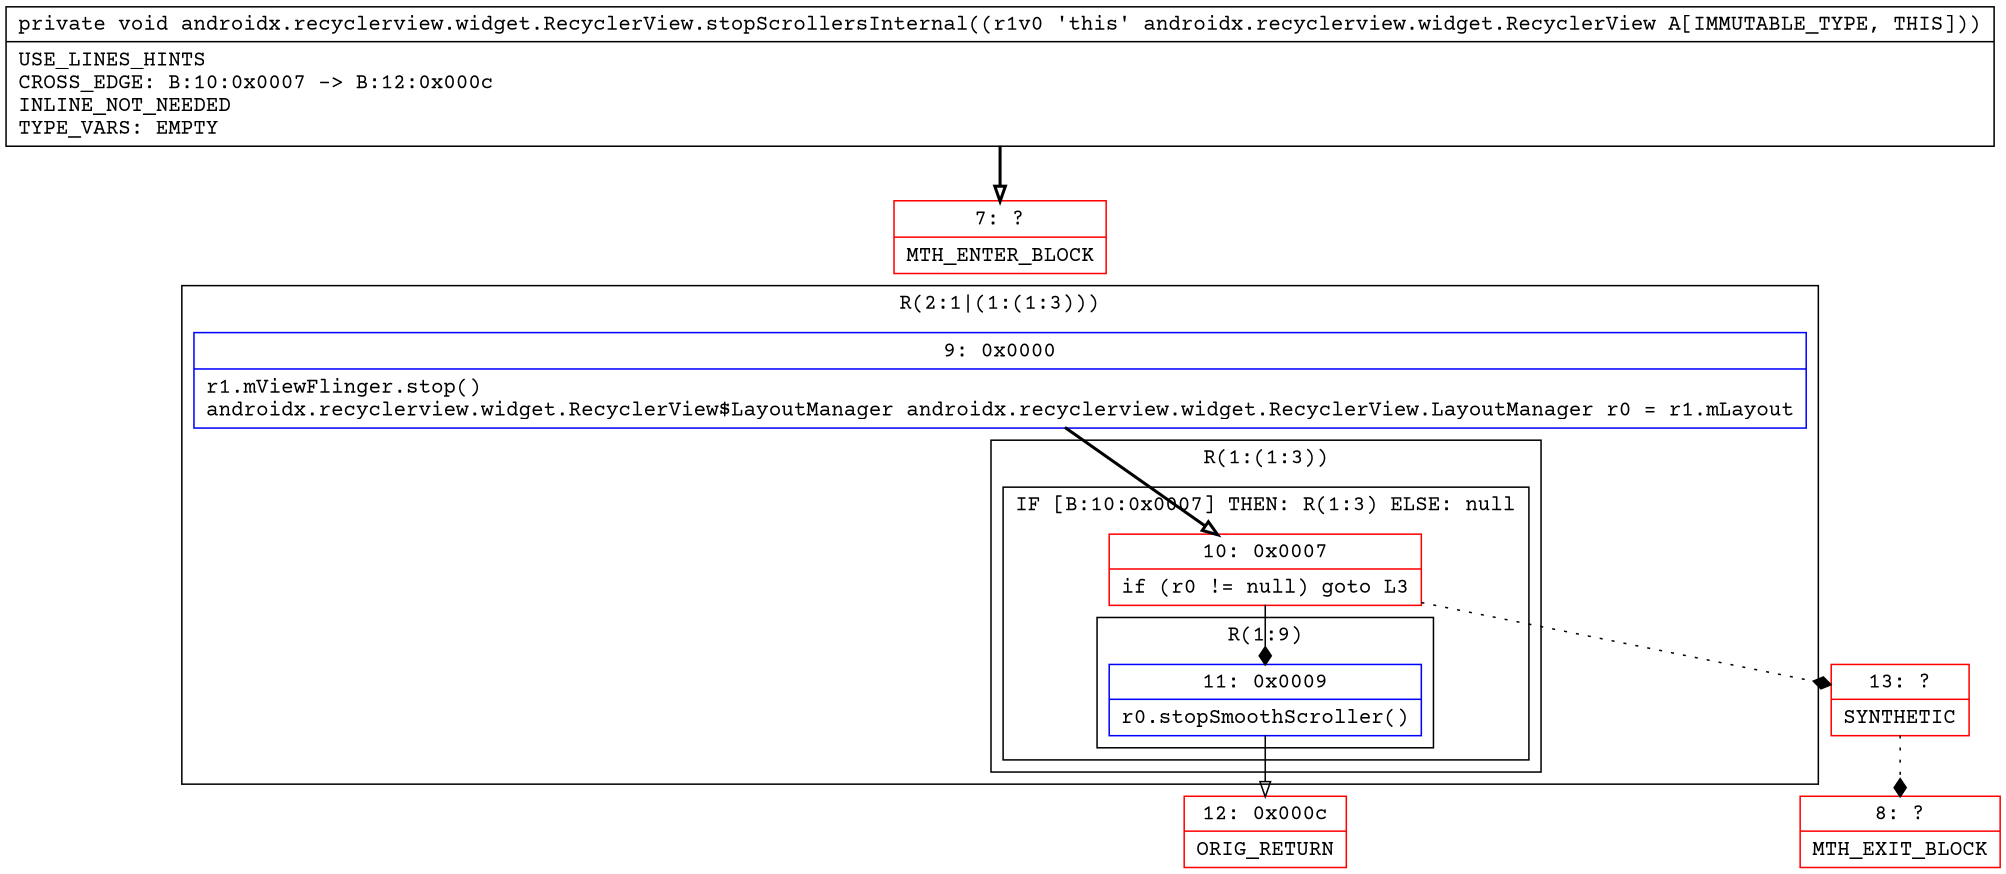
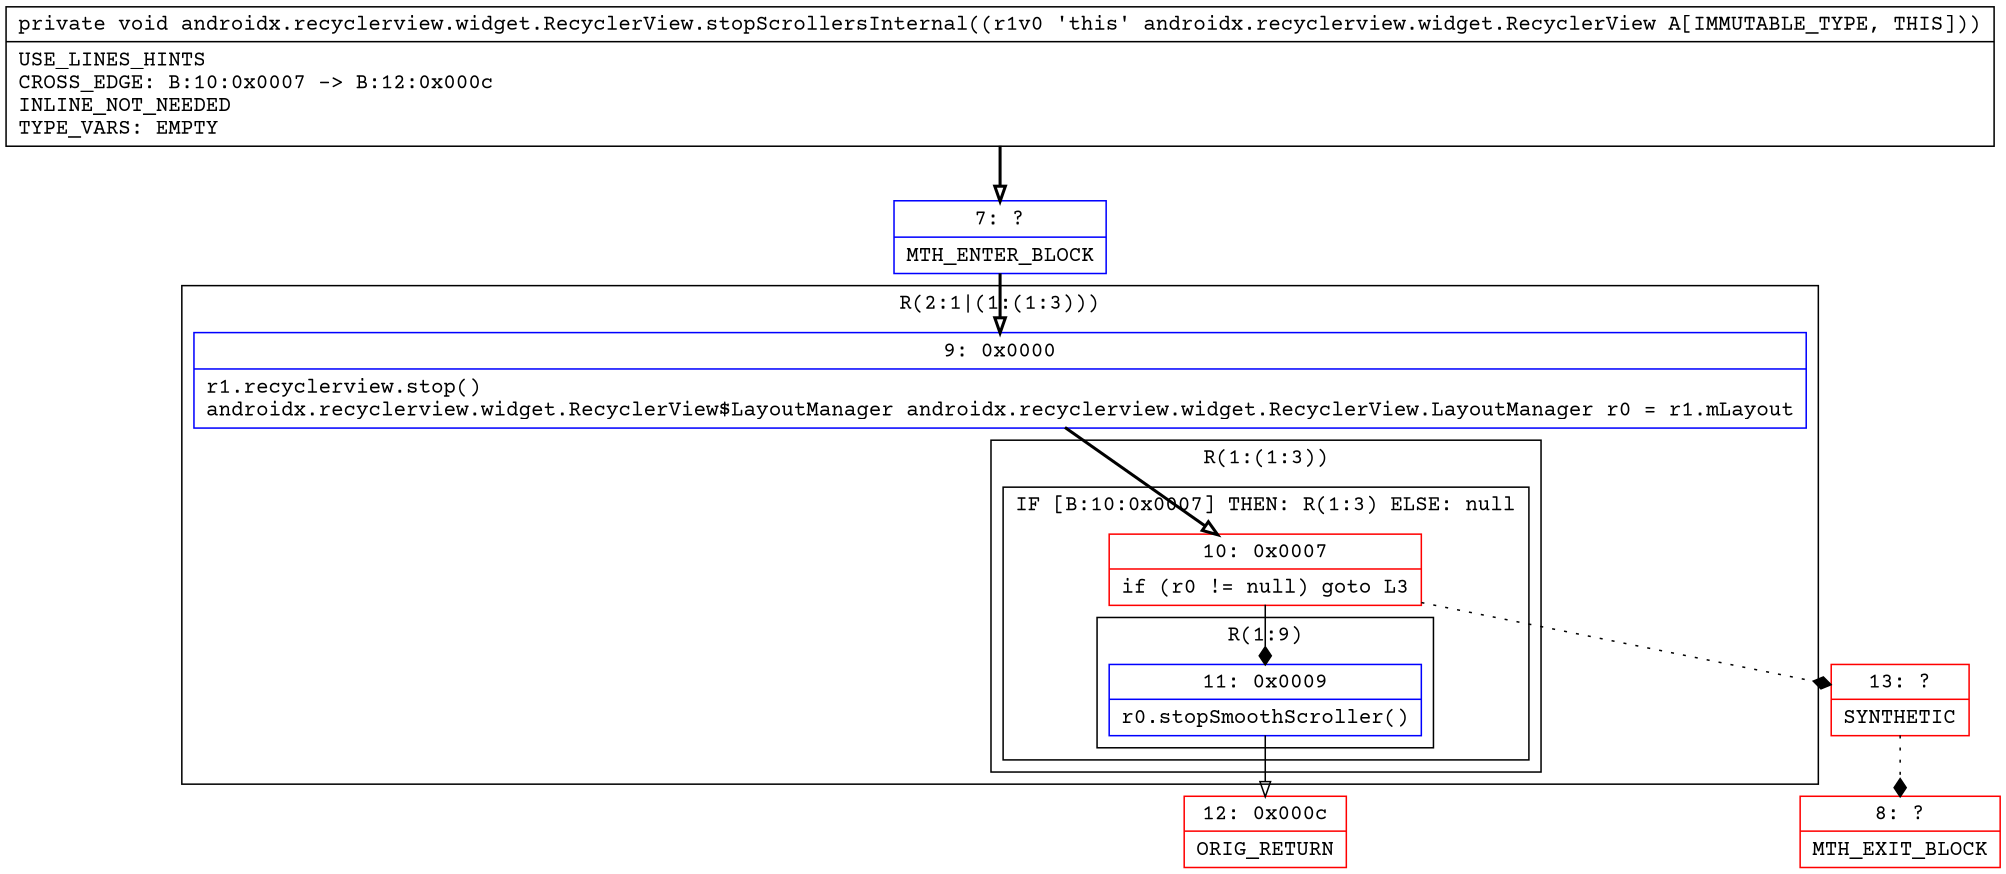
(1000, 237) -> (1000, 237)
none -> (1000, 295)
(344, 386) -> (344, 386)
